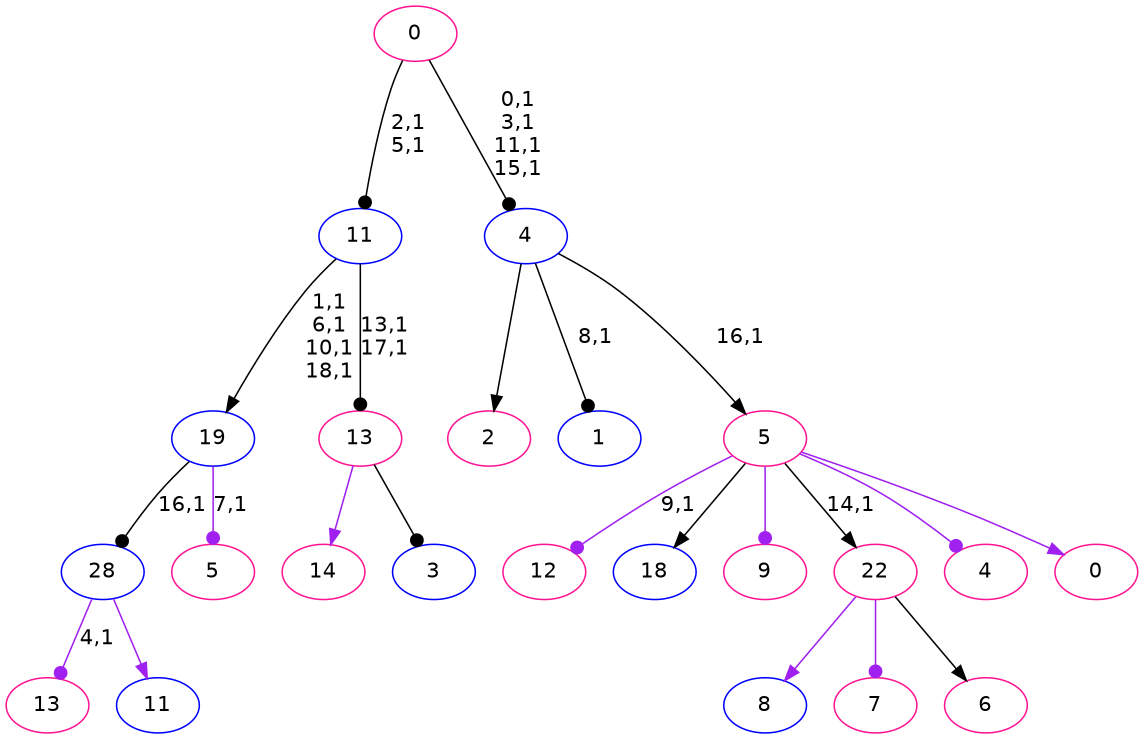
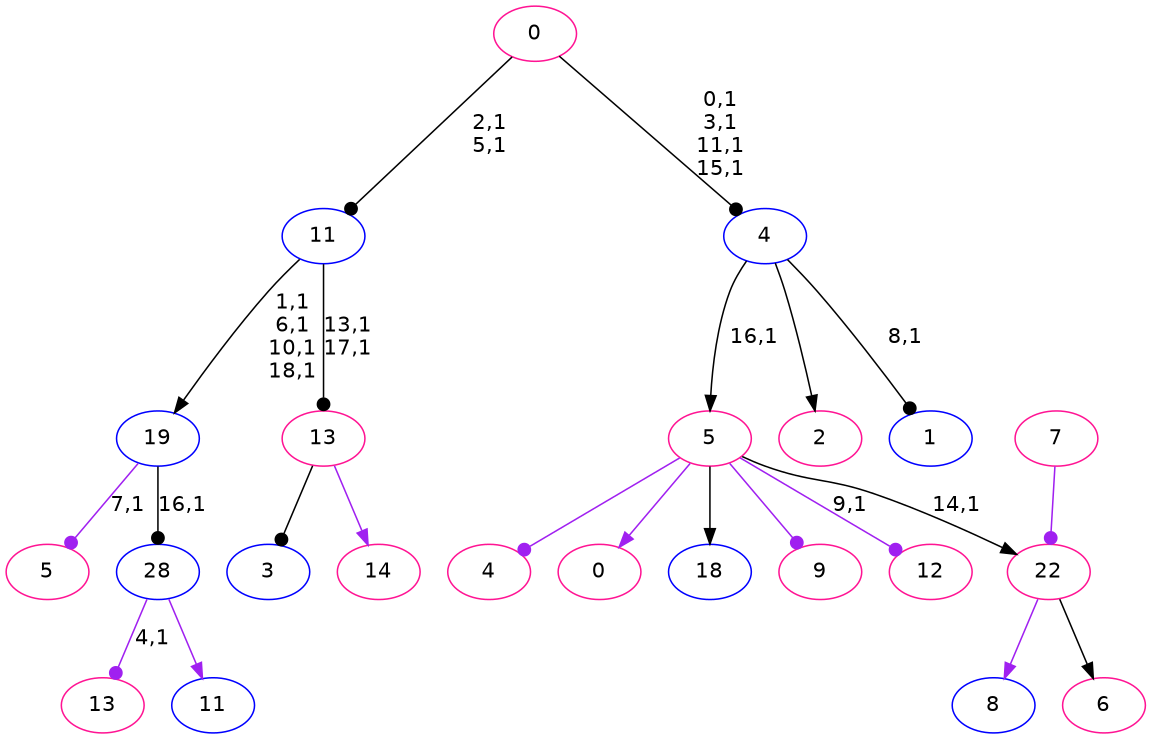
(876, 632) -> (1053, 499)
